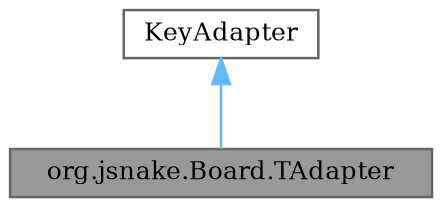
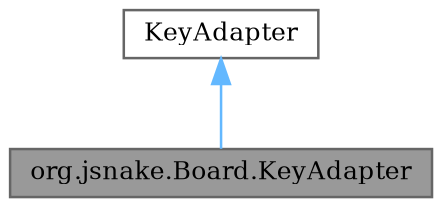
(221, 173) -> (221, 173)
